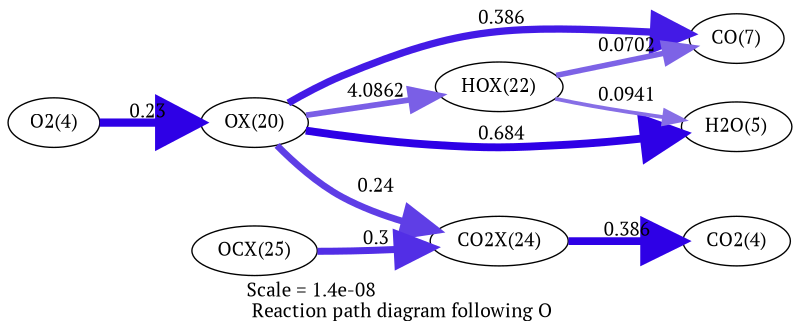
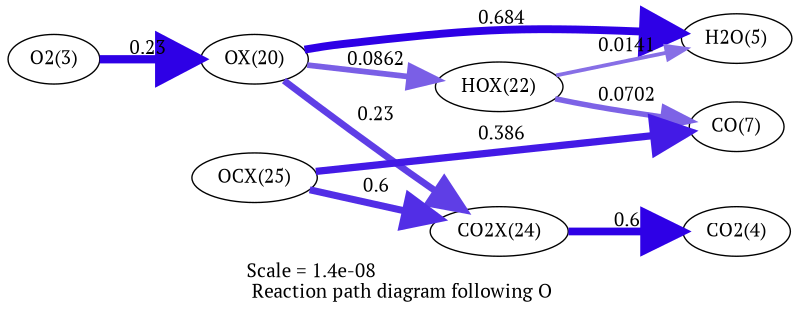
(465, 37) -> (485, 154)
(374, 92) -> (374, 60)
(625, 96) -> (625, 46)
(54, 123) -> (54, 59)
(374, 187) -> (374, 115)
(625, 231) -> (625, 221)
(374, 239) -> (374, 187)
